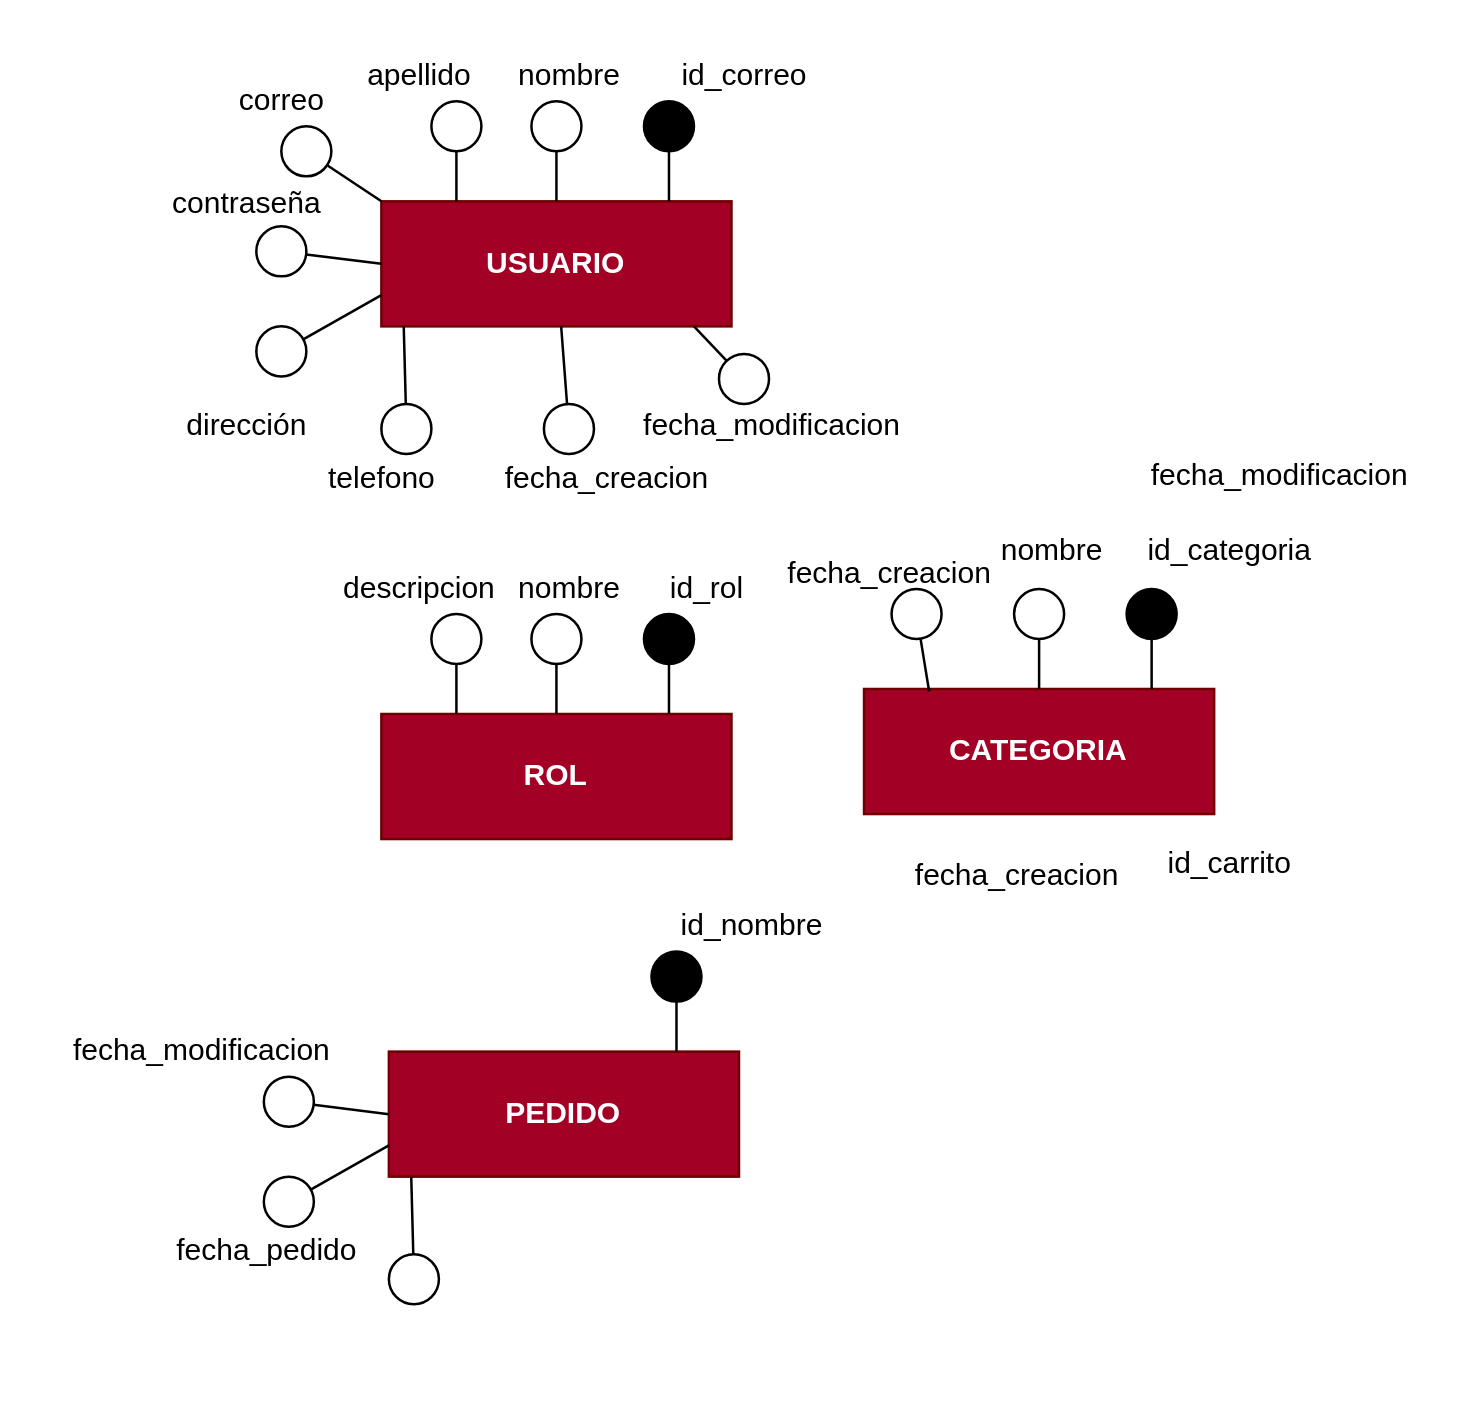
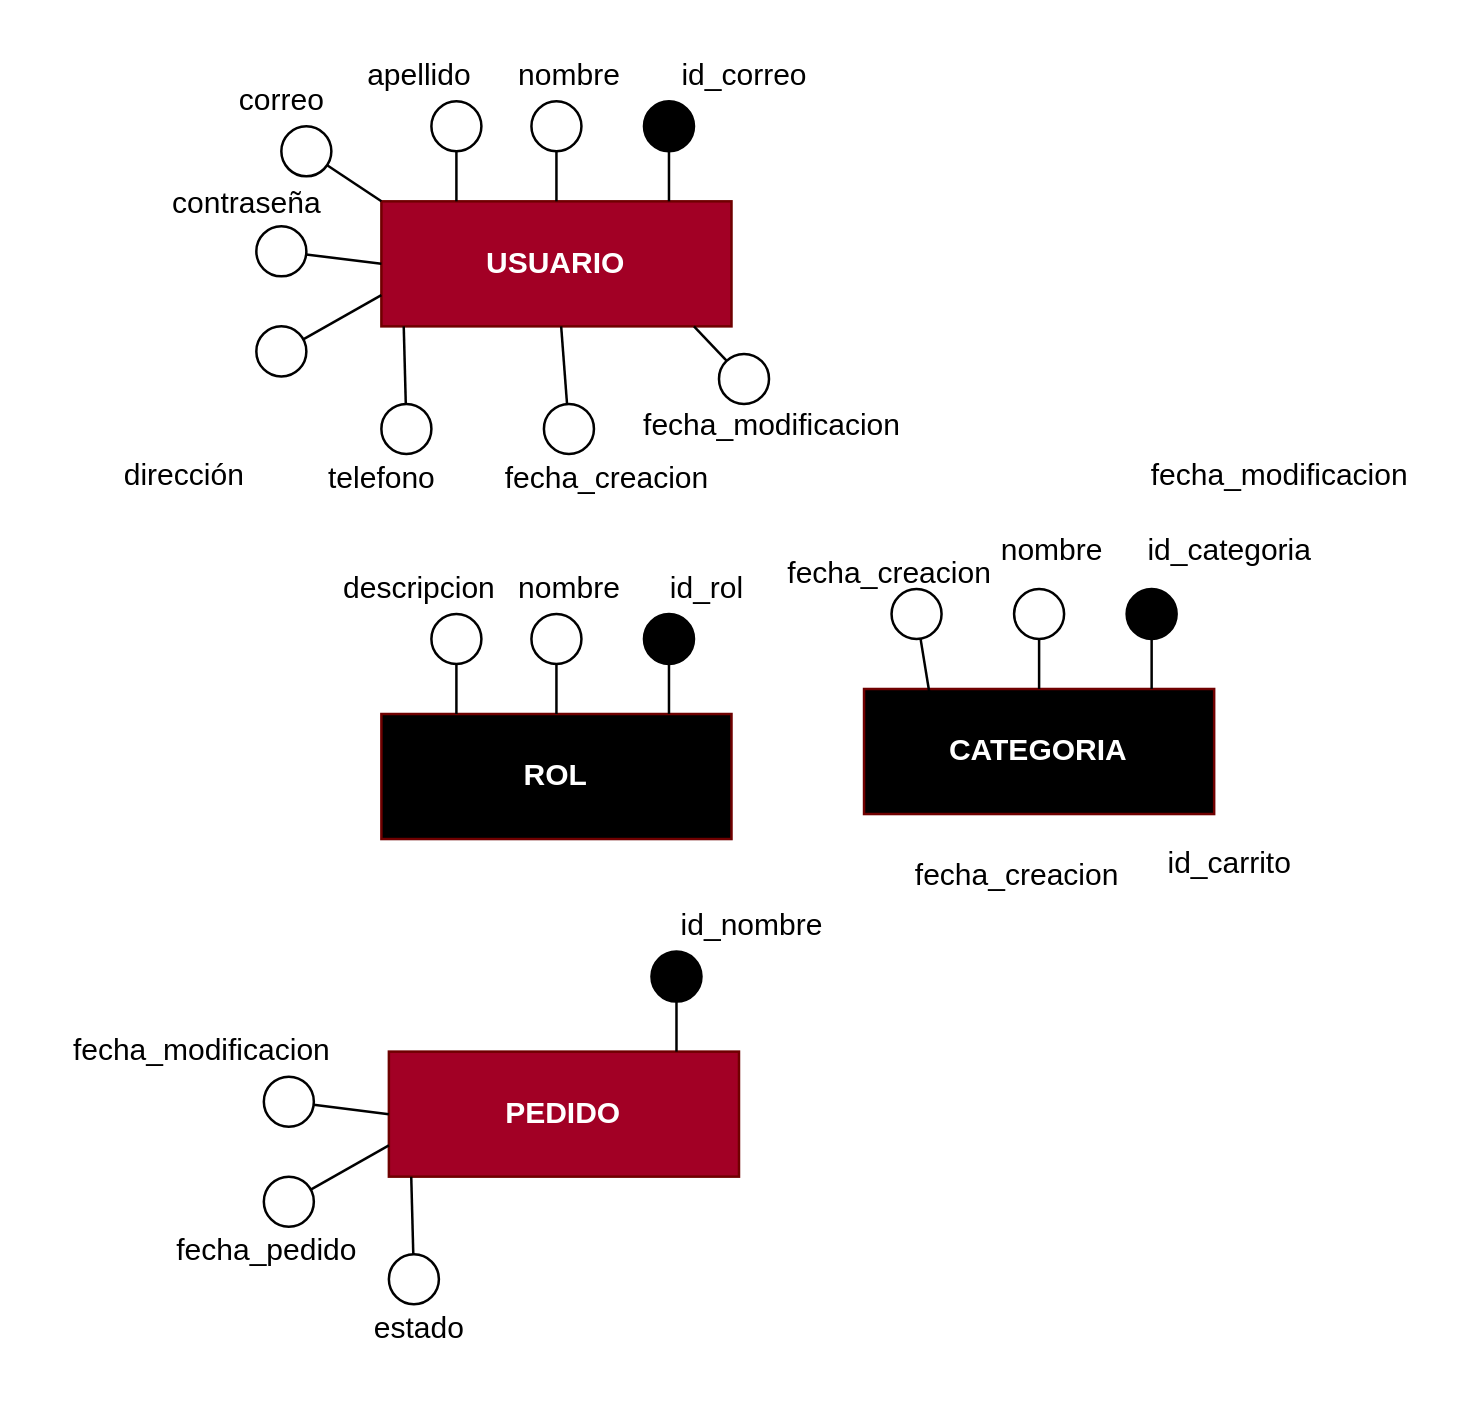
(246, 426) -> (184, 476)
(1039, 751) -> (1039, 751)
(556, 776) -> (556, 776)
none -> (419, 1329)
